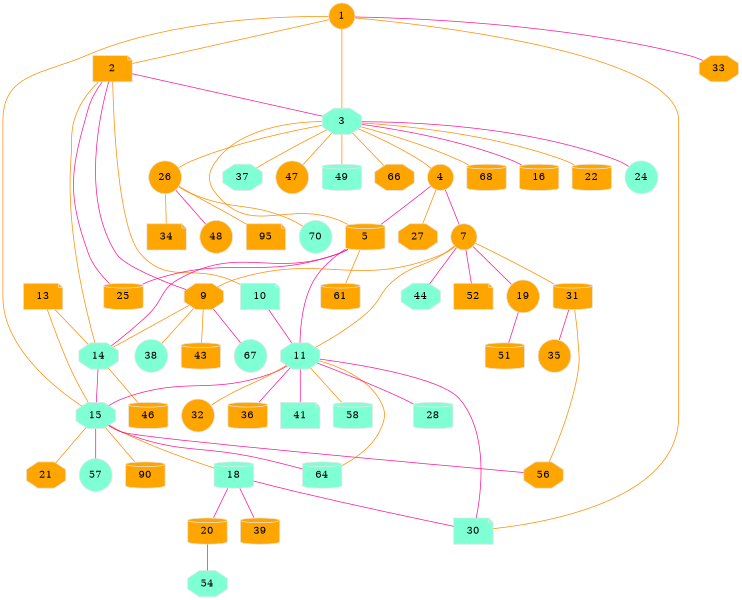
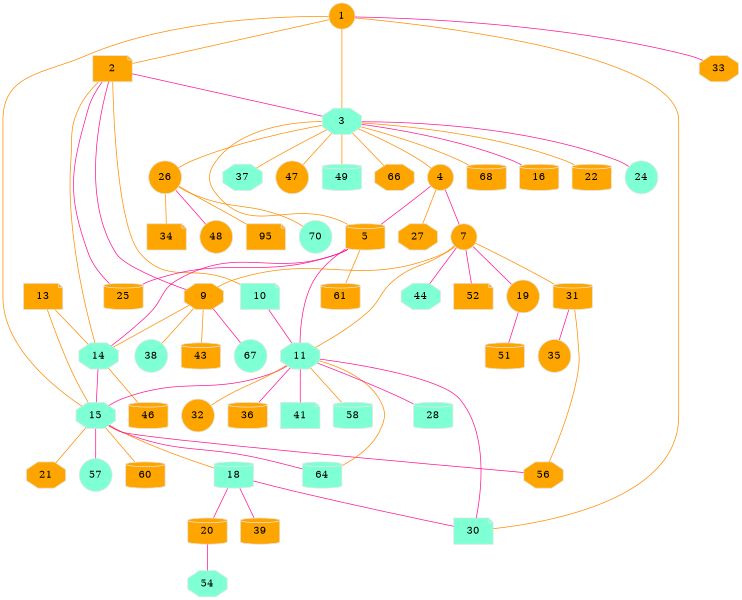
(145, 475) -> (145, 475)
